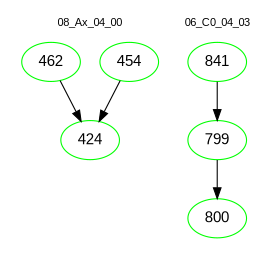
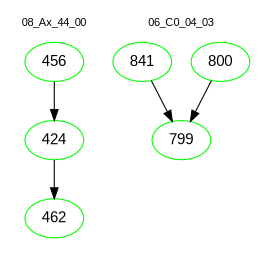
(90, 23) -> (54, 23)
(129, 62) -> (54, 62)
(68, 96) -> (54, 174)
(217, 174) -> (203, 96)
